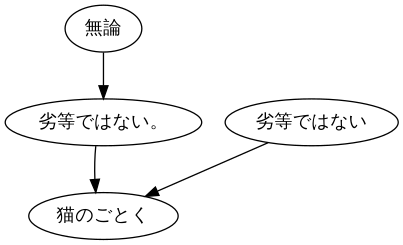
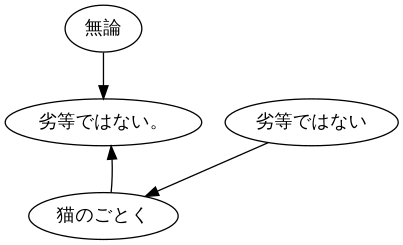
(95, 163) -> (112, 176)
